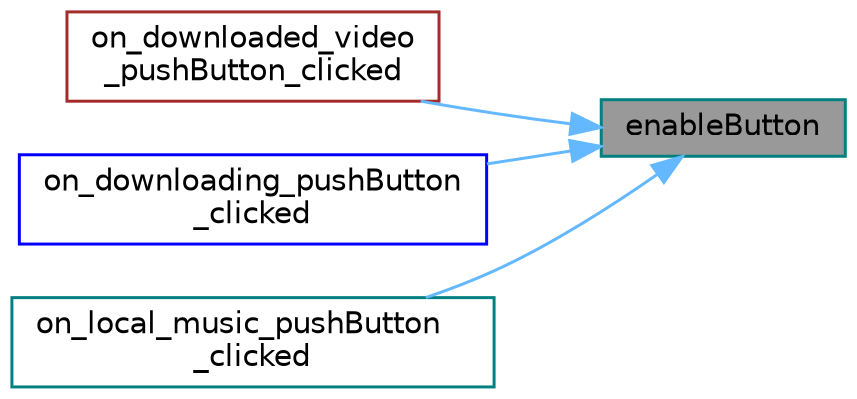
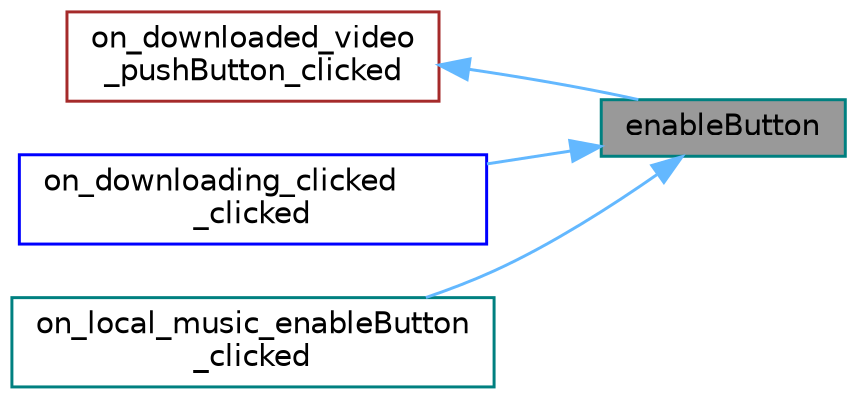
(495, 113) -> (554, 83)
(253, 199) -> (253, 199)
(253, 342) -> (253, 342)
